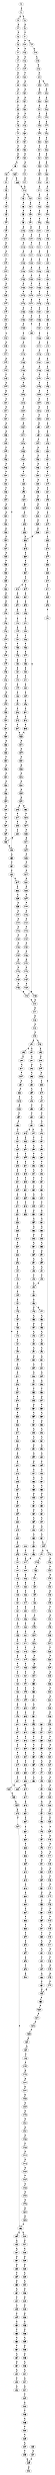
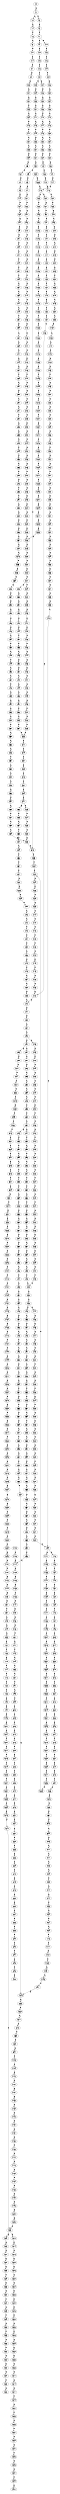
none -> (18, 1222)
(26, 2459) -> (14, 2461)
